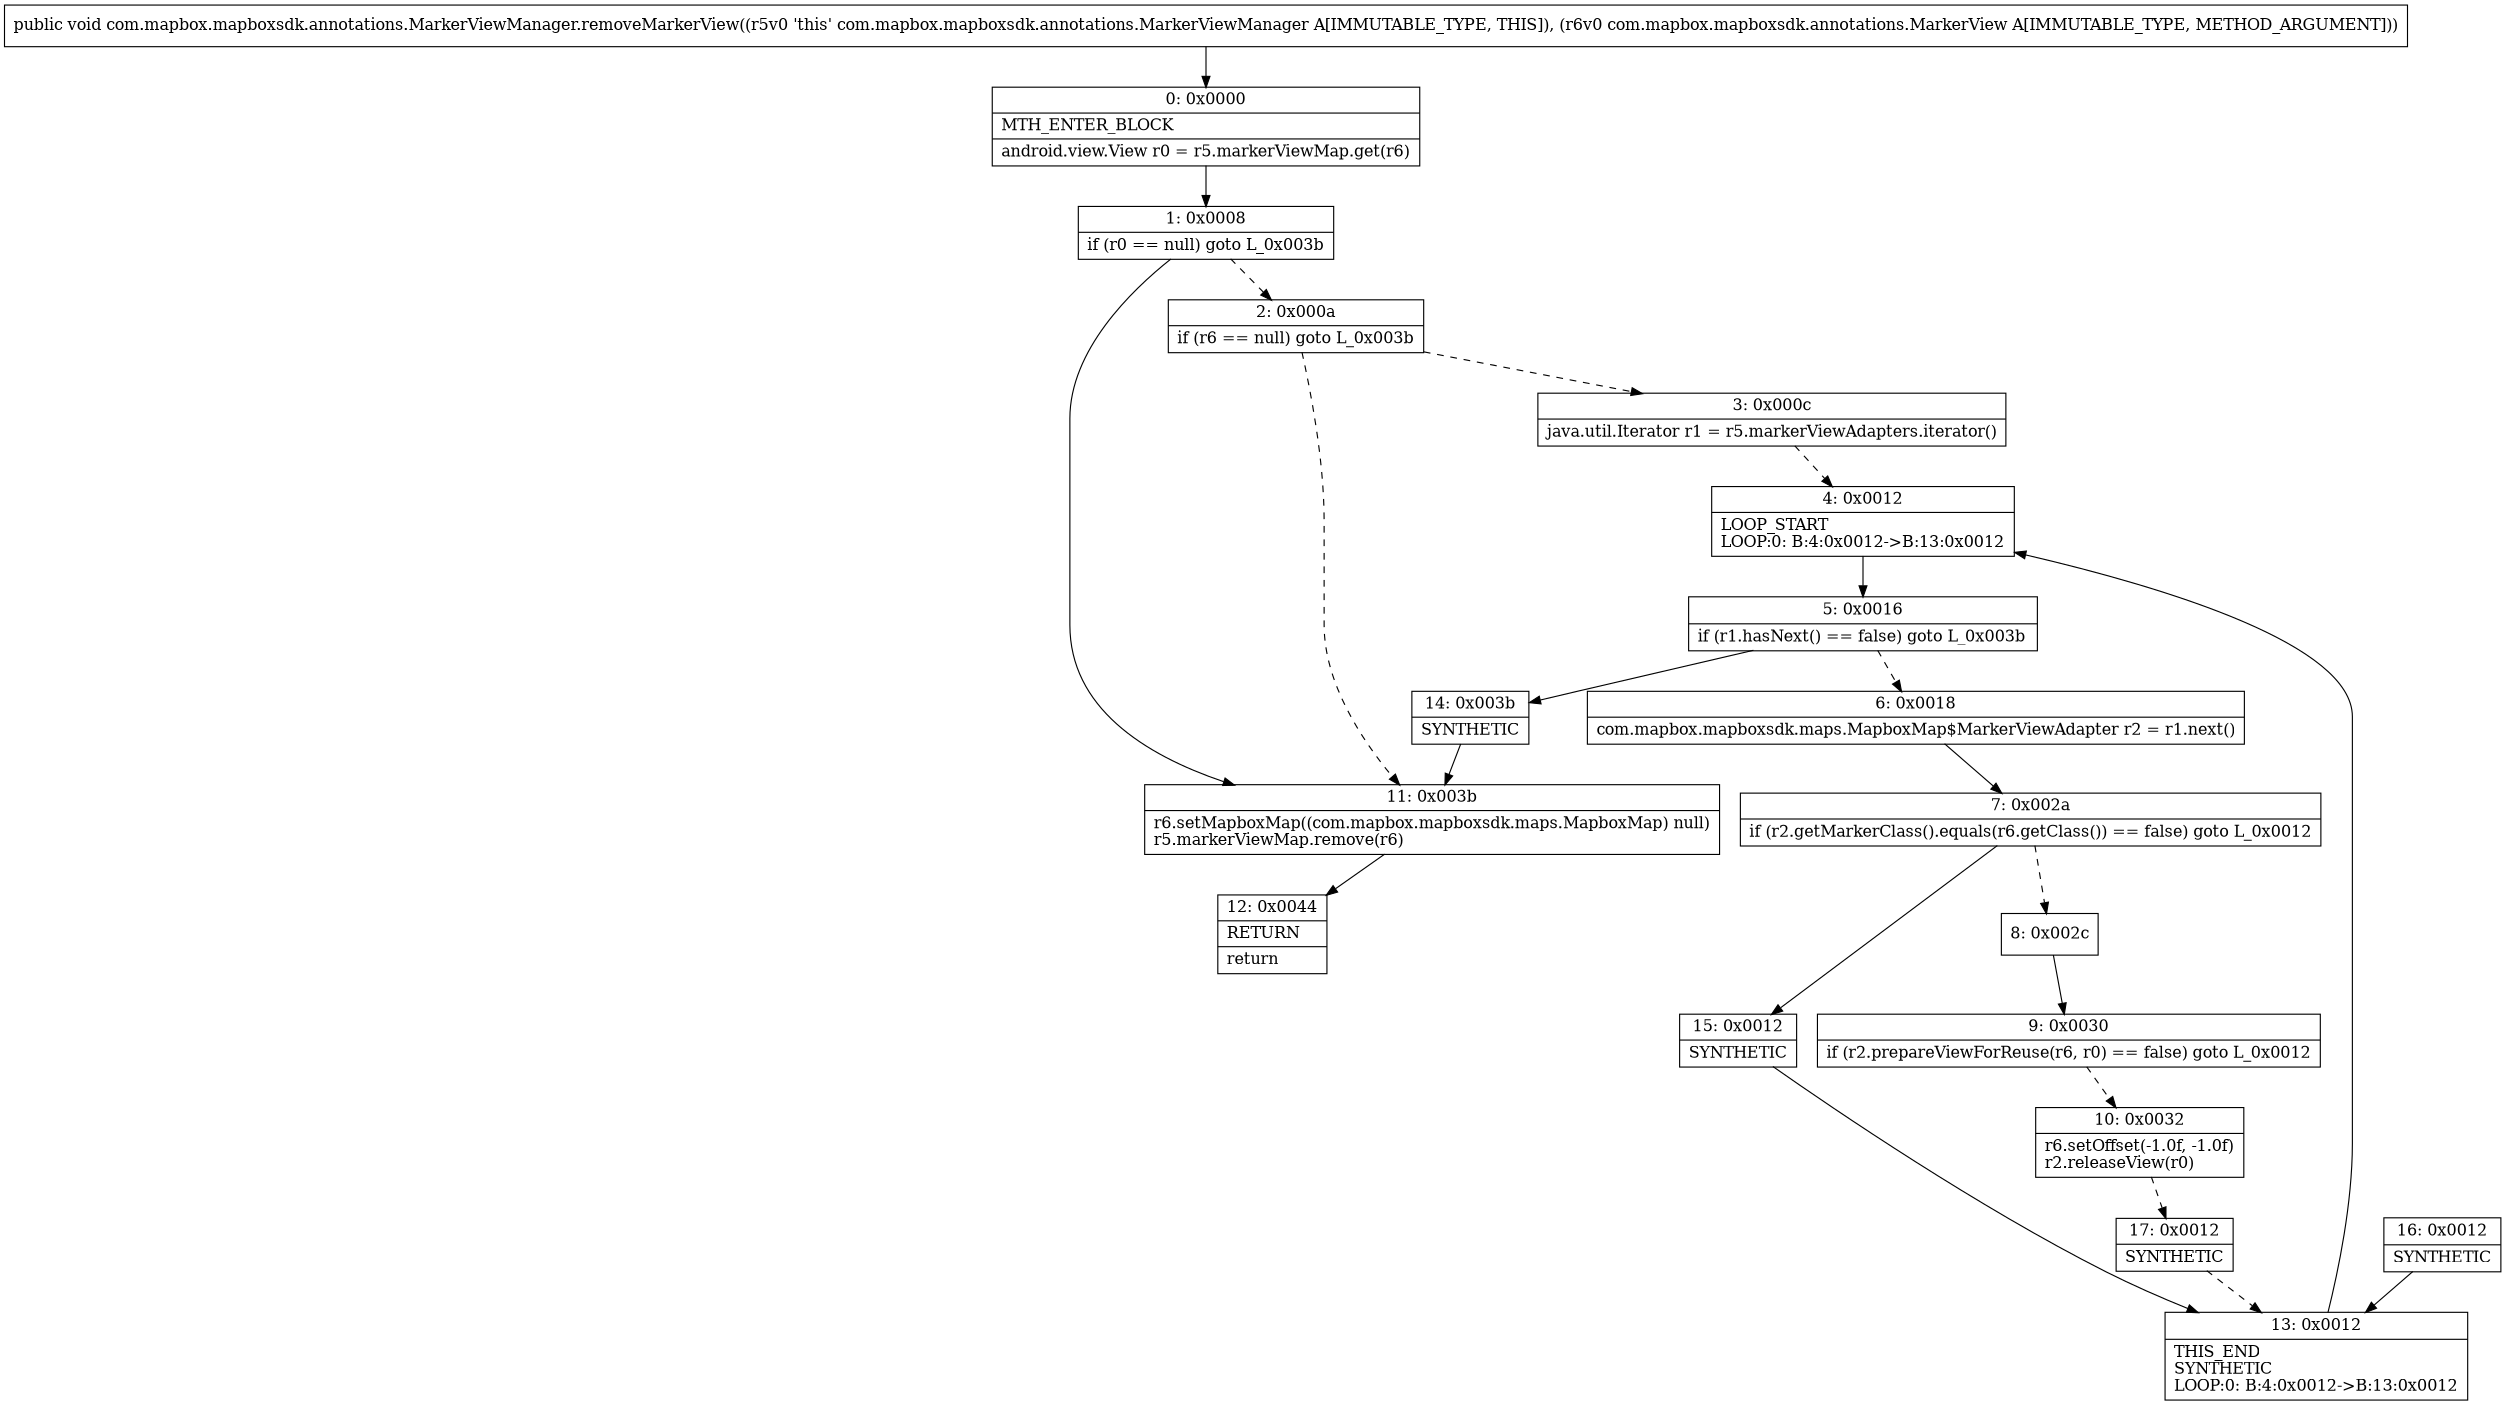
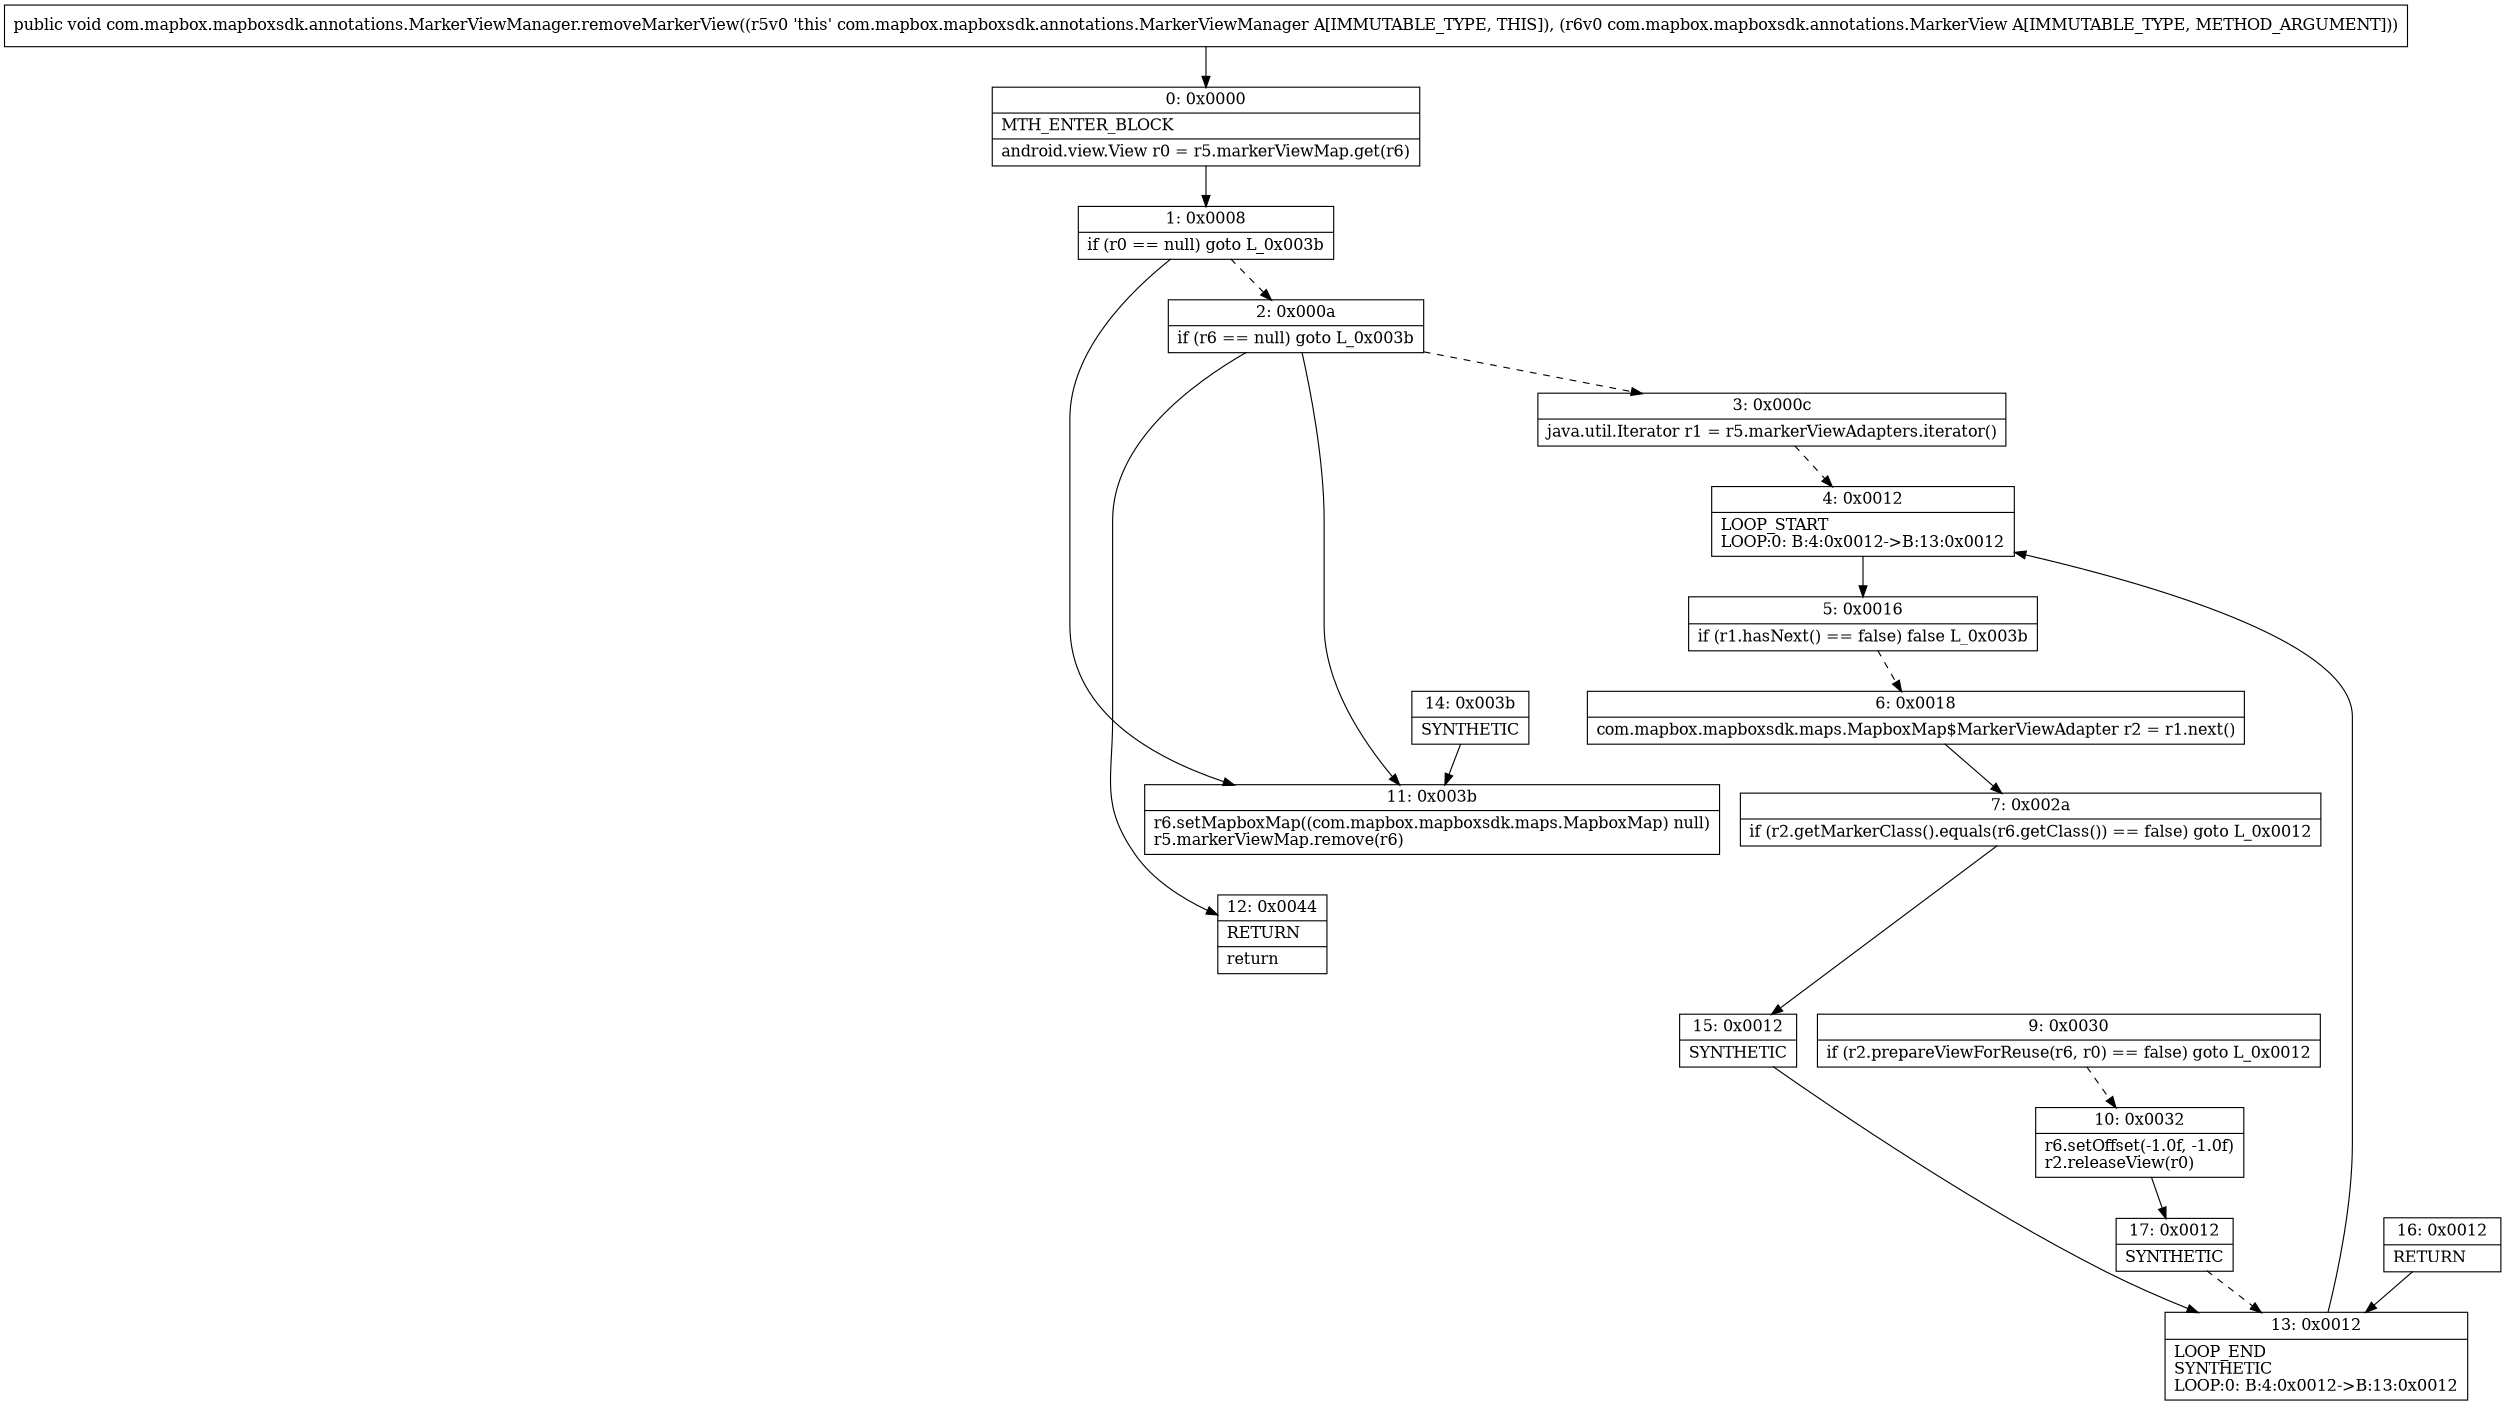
(1324, 572) -> (1324, 572)
(1862, 637) -> (1863, 637)
(1647, 675) -> none
(1360, 871) -> (1113, 624)
(2050, 934) -> none
(2157, 1192) -> (2157, 1192)
(2442, 1258) -> (2429, 1258)
(2217, 1352) -> (2220, 1352)
